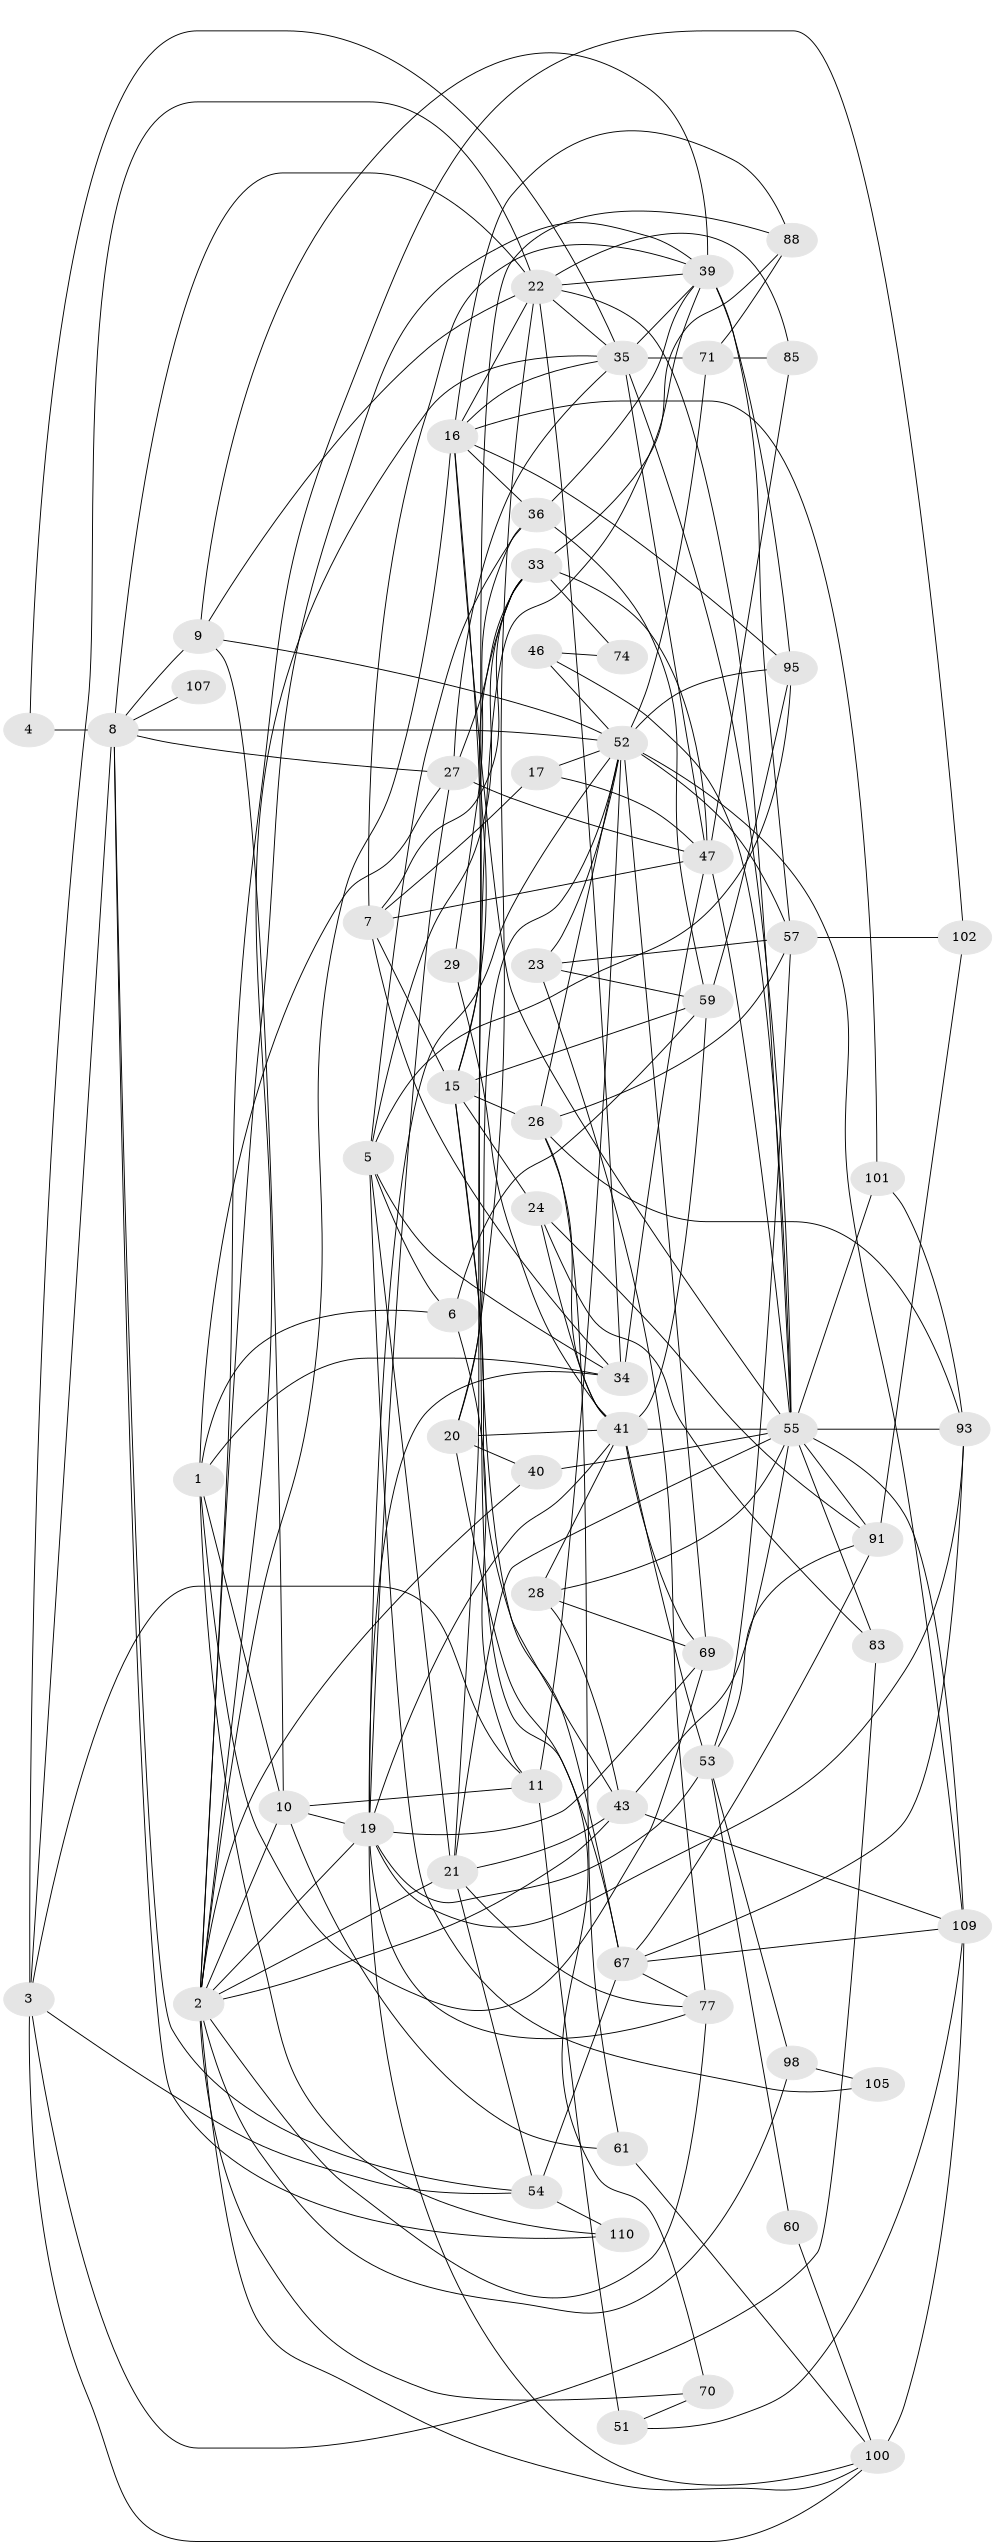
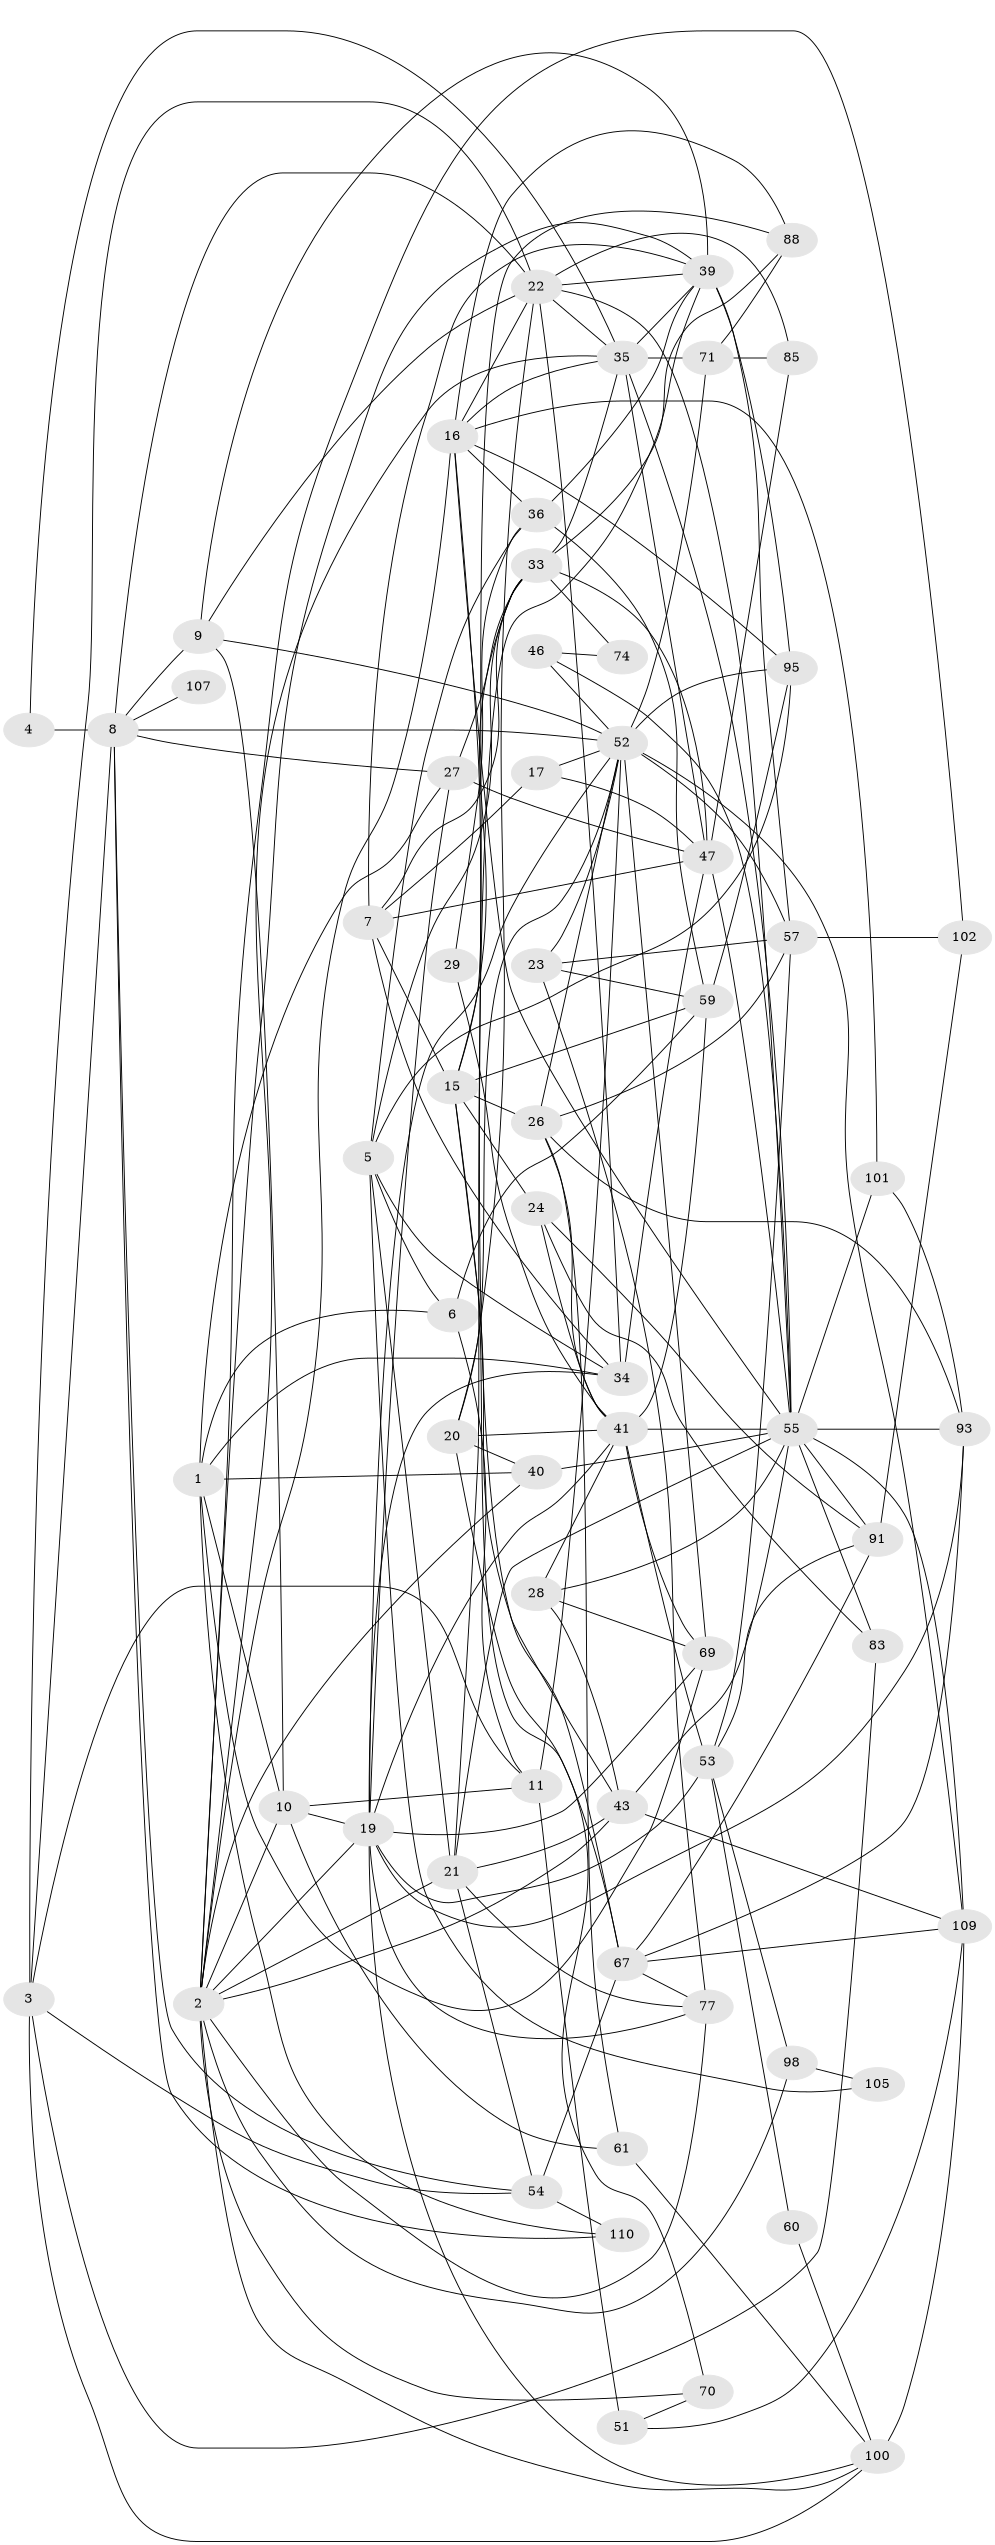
(490, 546) -> (589, 470)
none -> (368, 1476)
